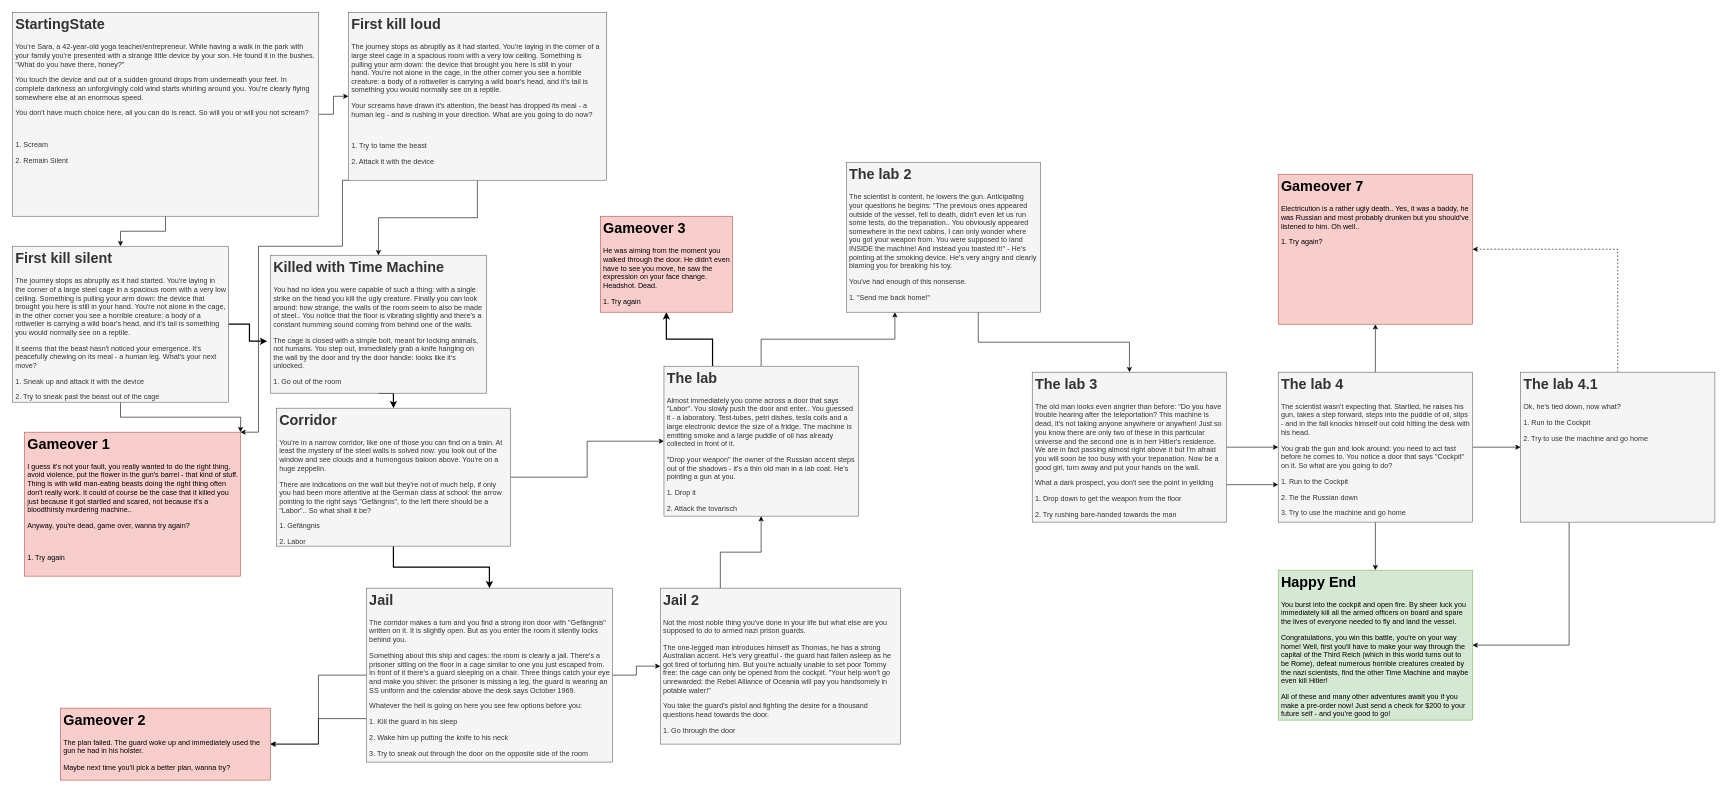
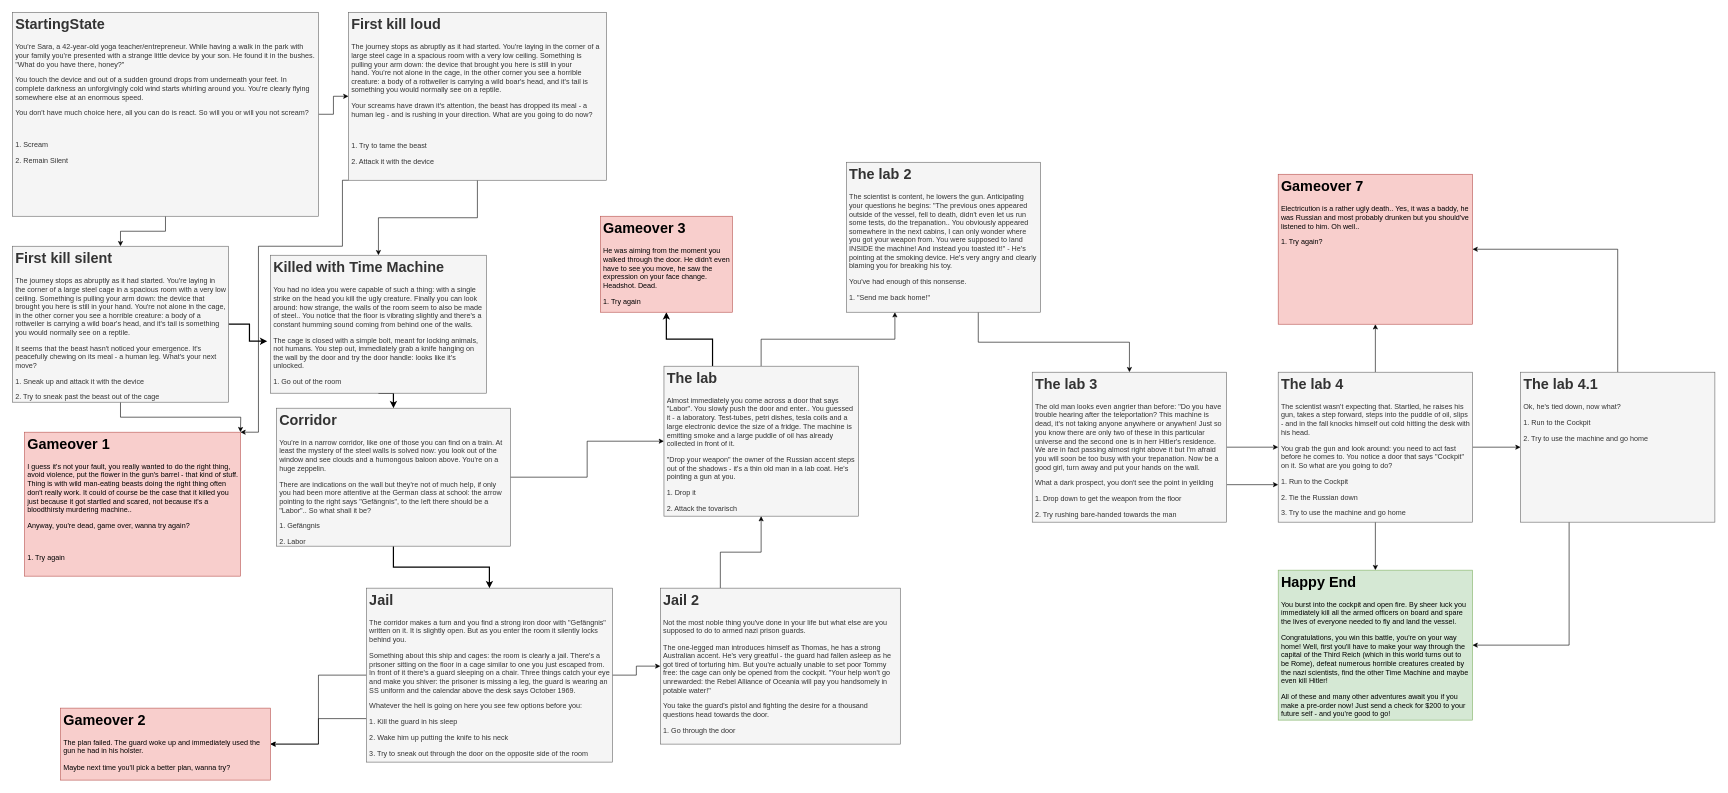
(1609, 249) -> (1609, 249)
